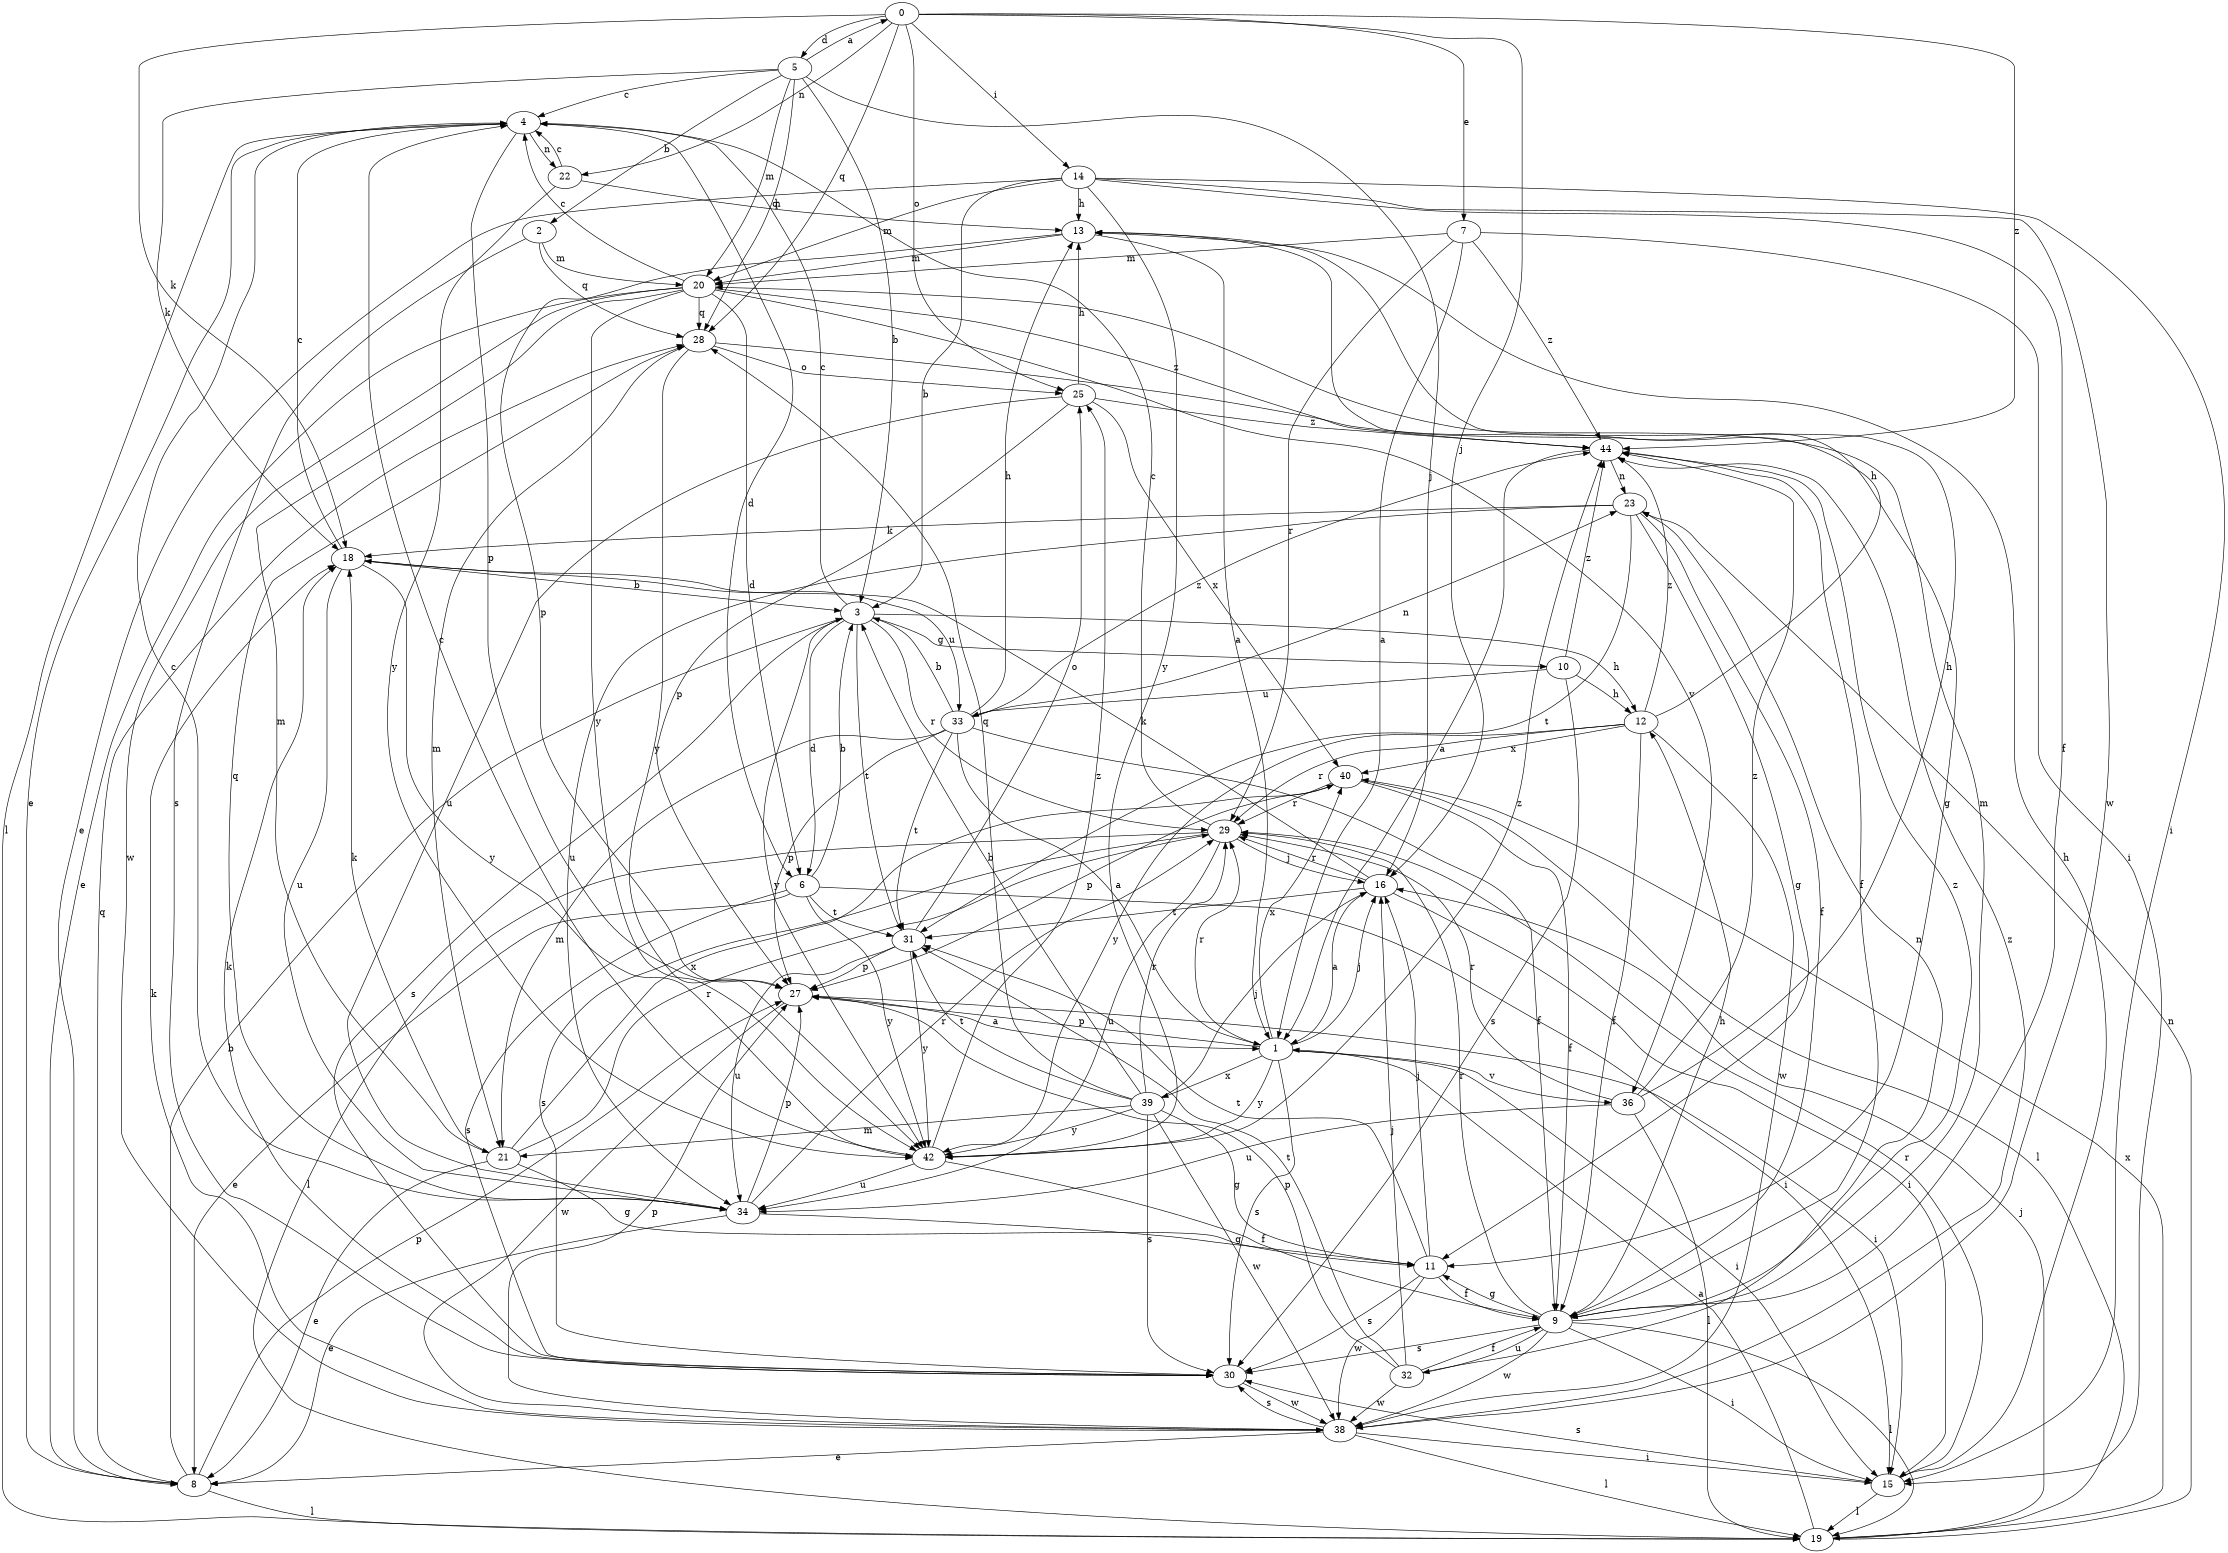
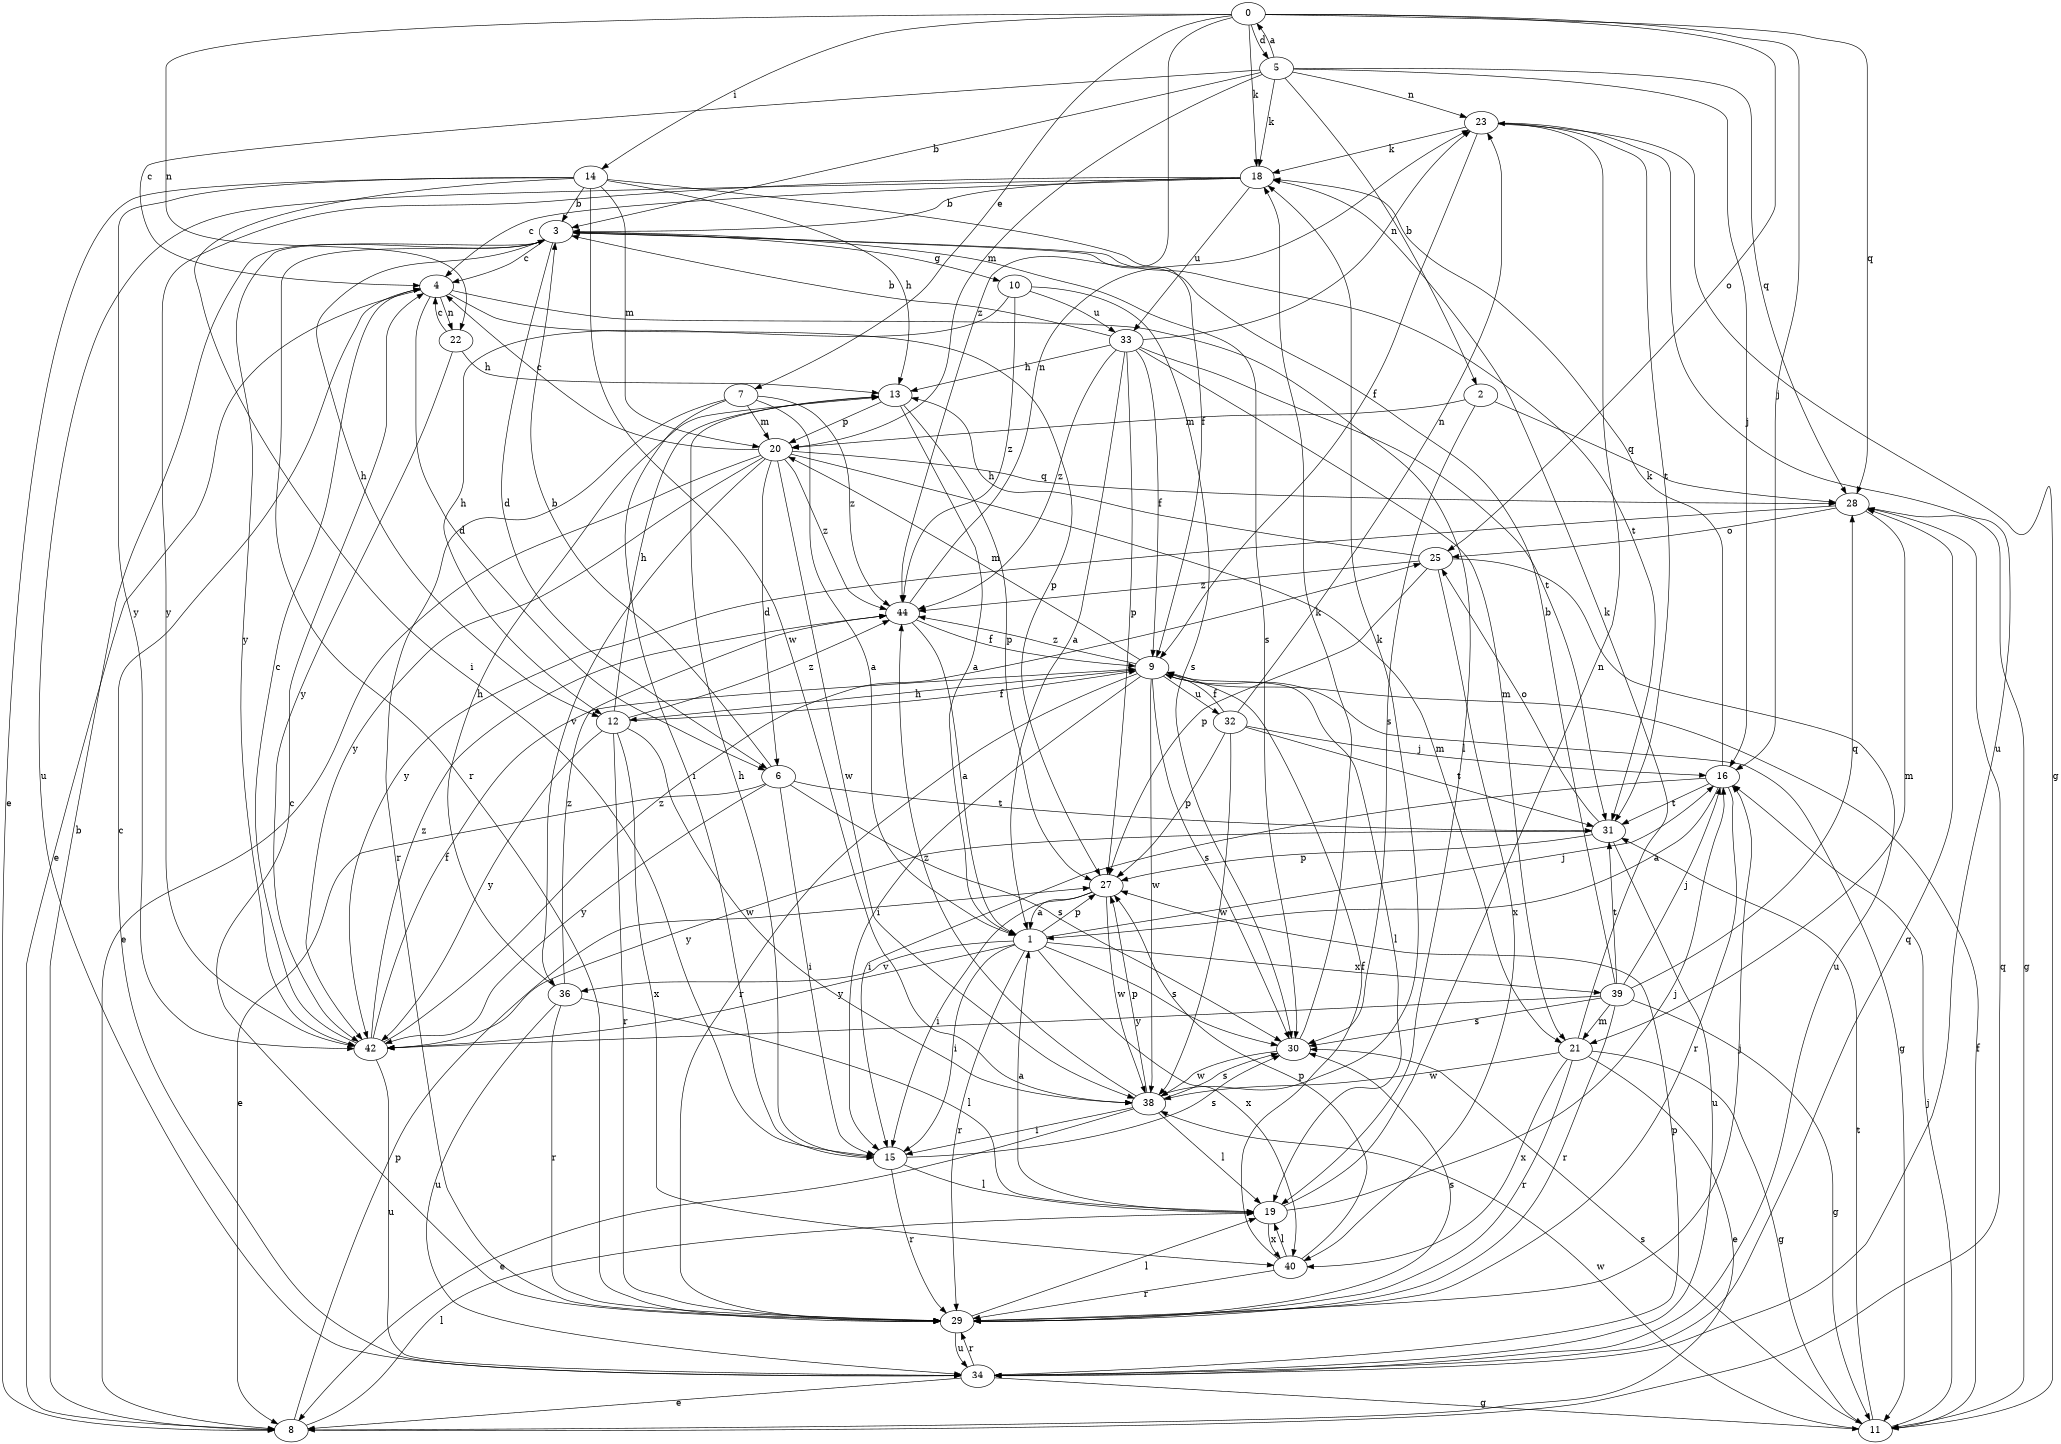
none -> (1377, 91)
(916, 259) -> (846, 422)
(1245, 1263) -> (1356, 1081)
